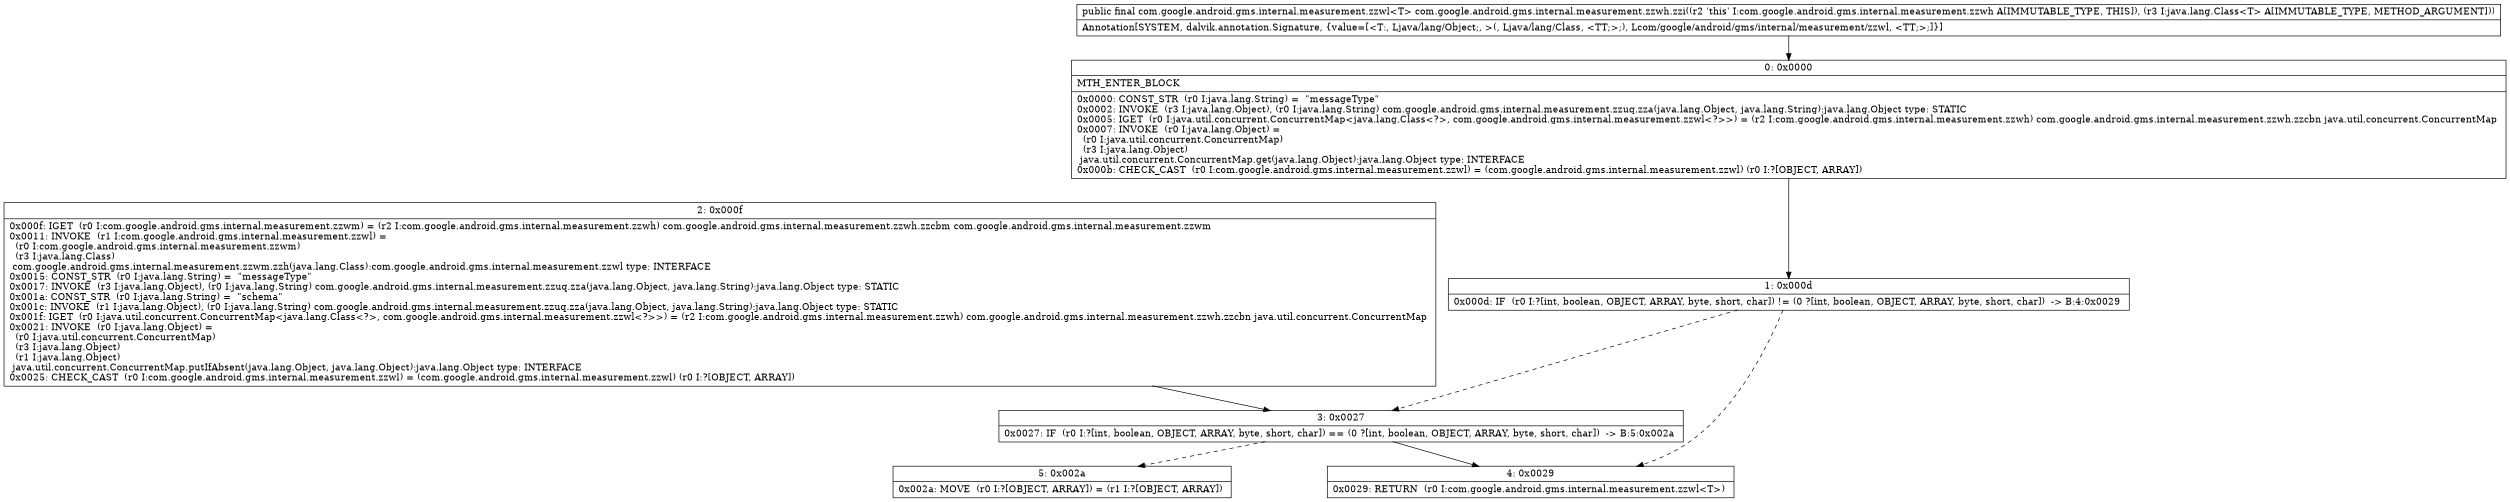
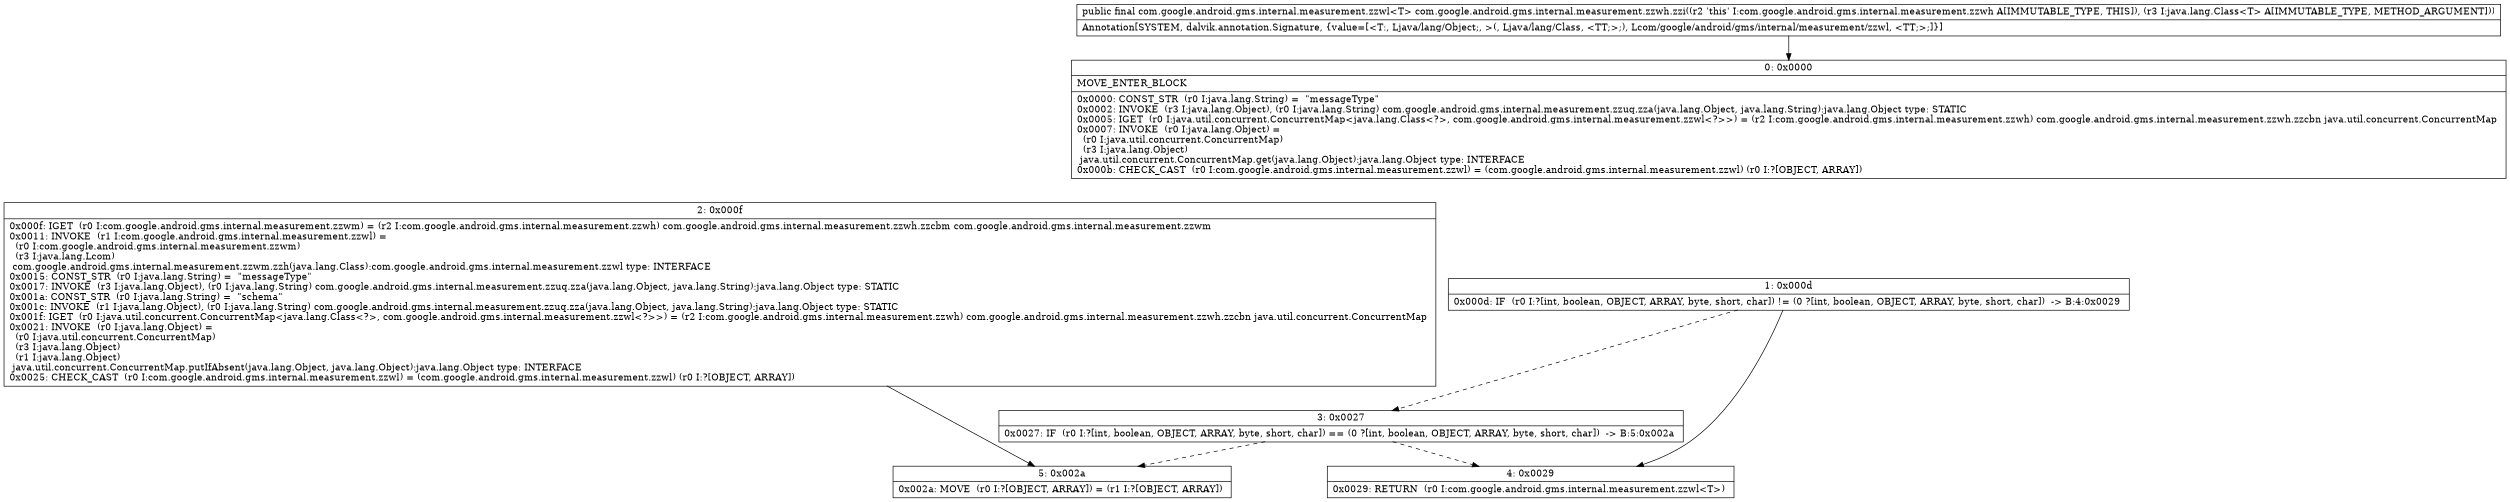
(1129, 83) -> (1132, 83)
(1789, 225) -> none
(62, 257) -> (62, 257)
(1208, 398) -> (958, 425)
(1729, 403) -> (1729, 403)
(1433, 453) -> (1433, 453)
